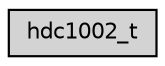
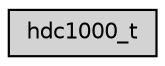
(83, 33) -> (83, 33)
